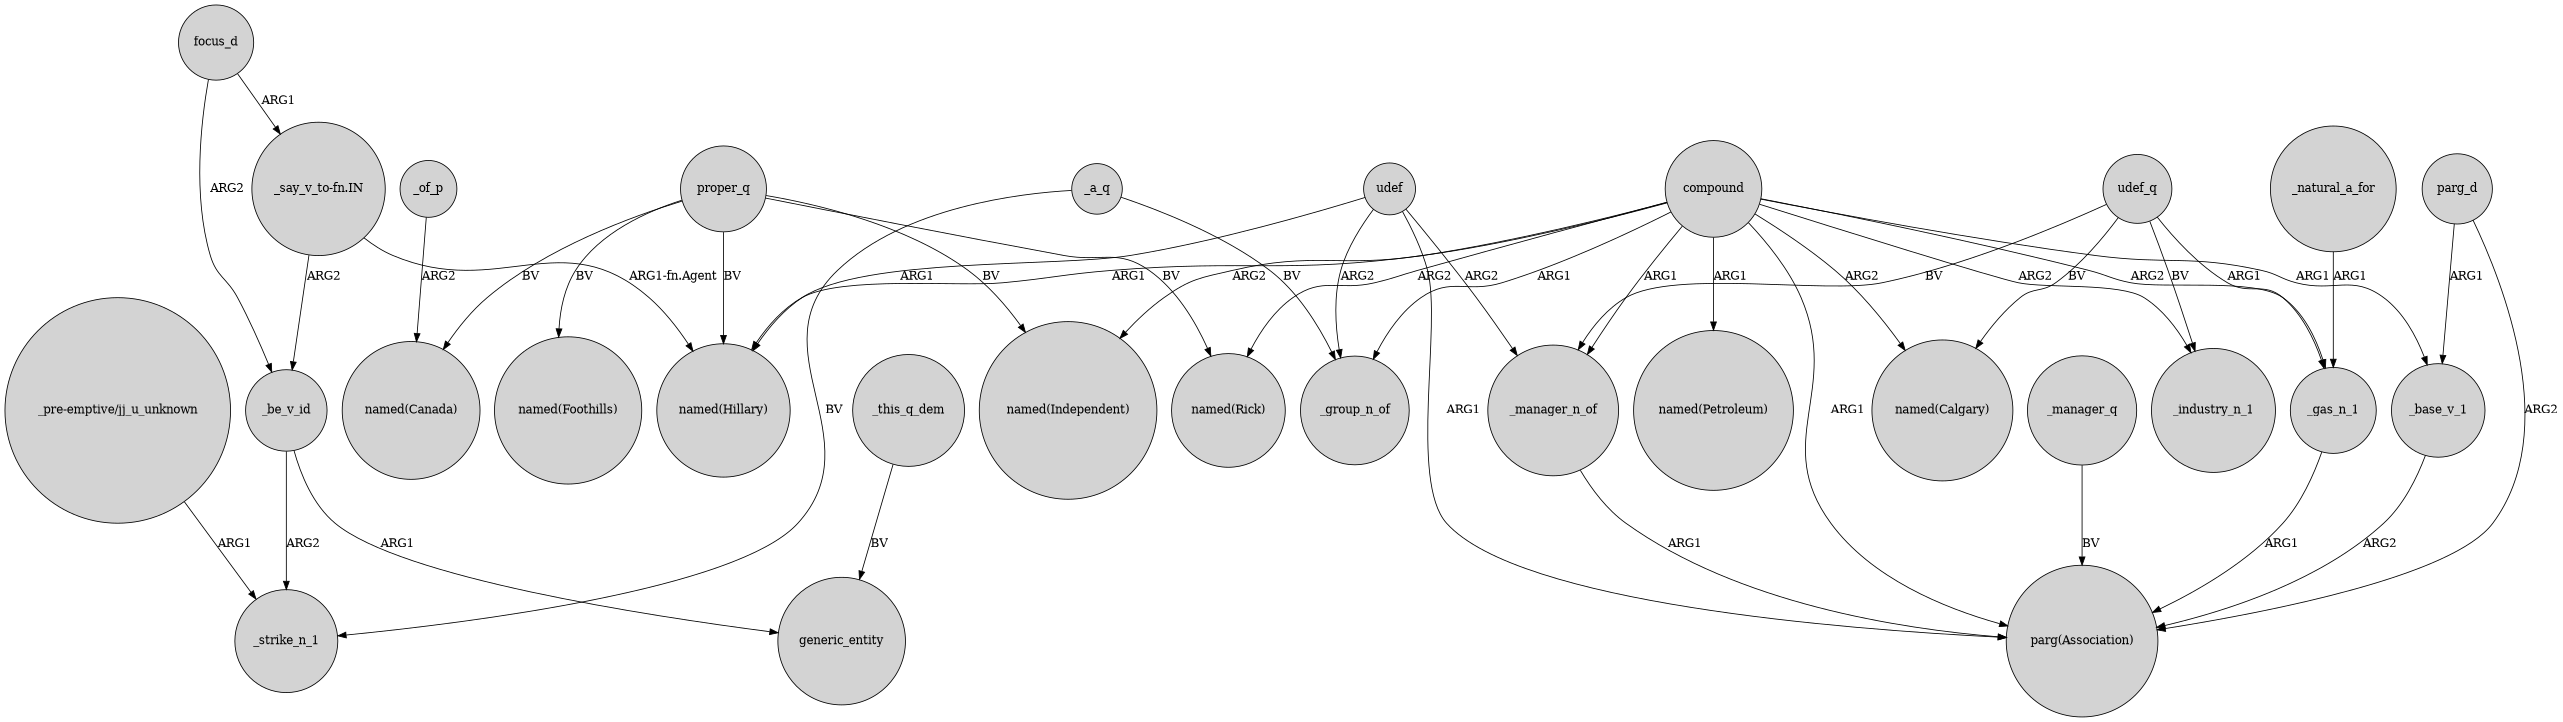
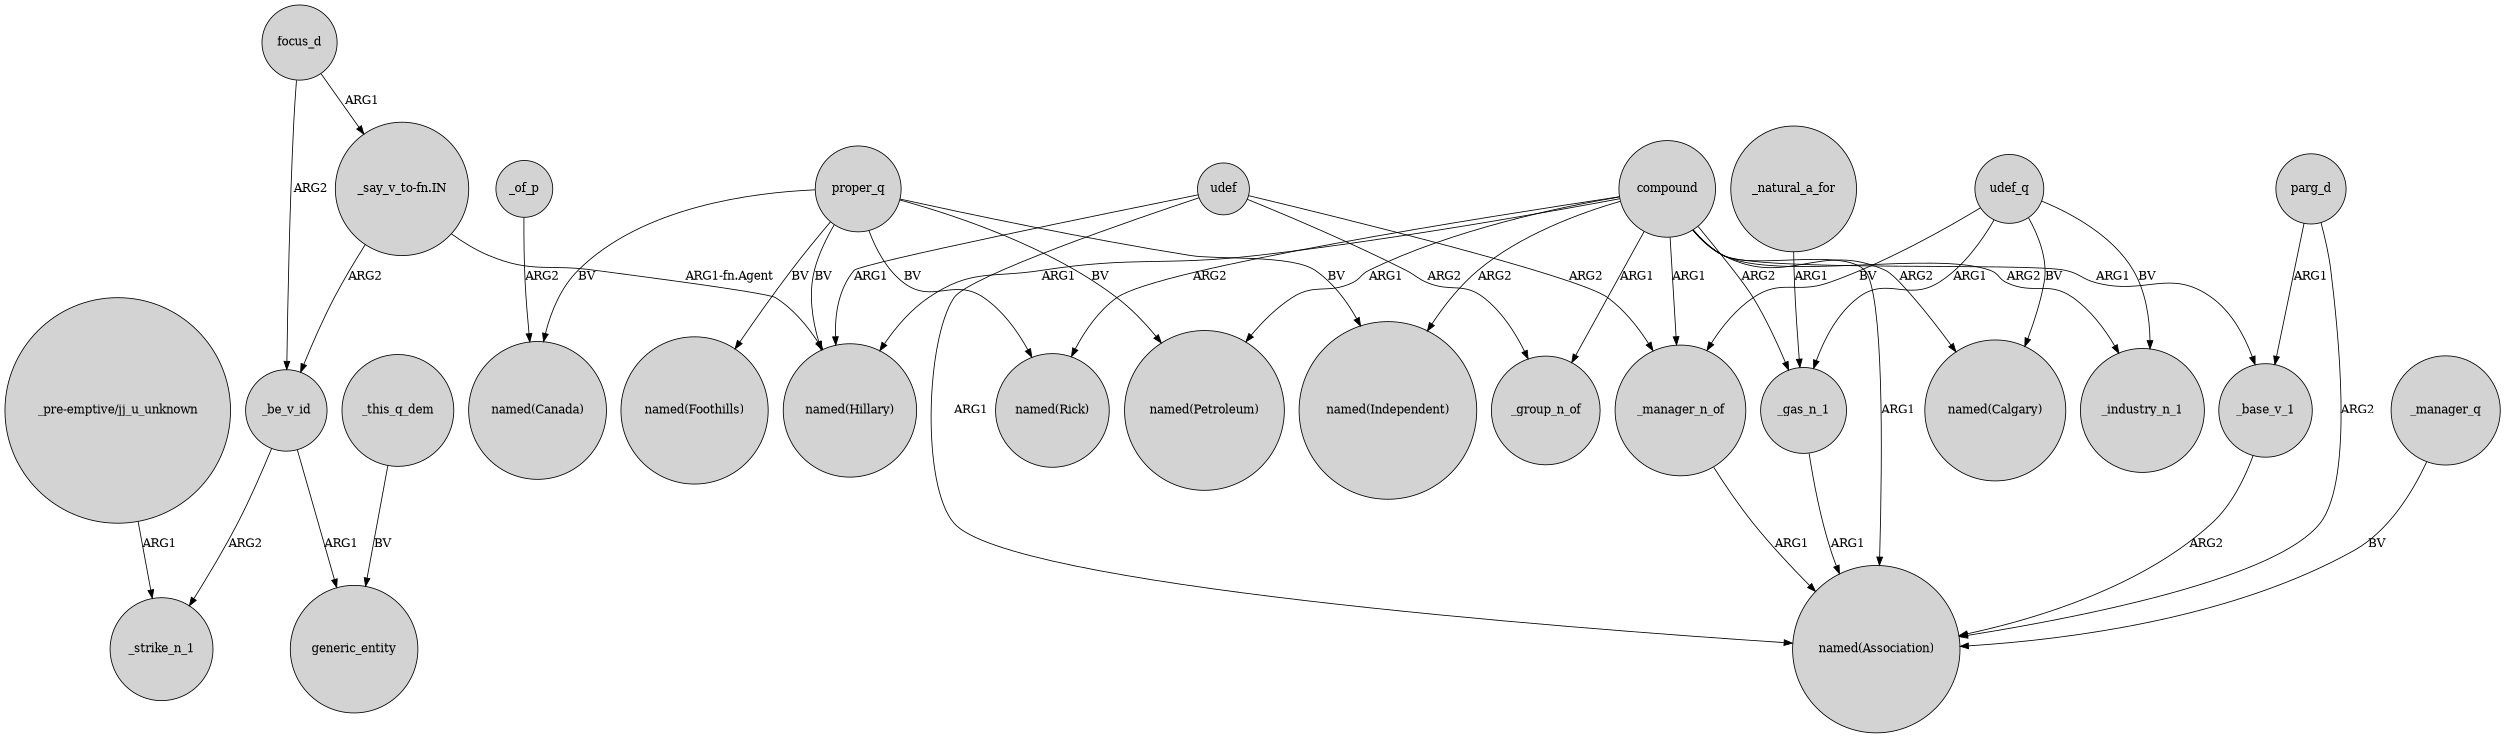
(1097, 189) -> none
none -> (1031, 247)
(2082, 641) -> (1876, 649)
